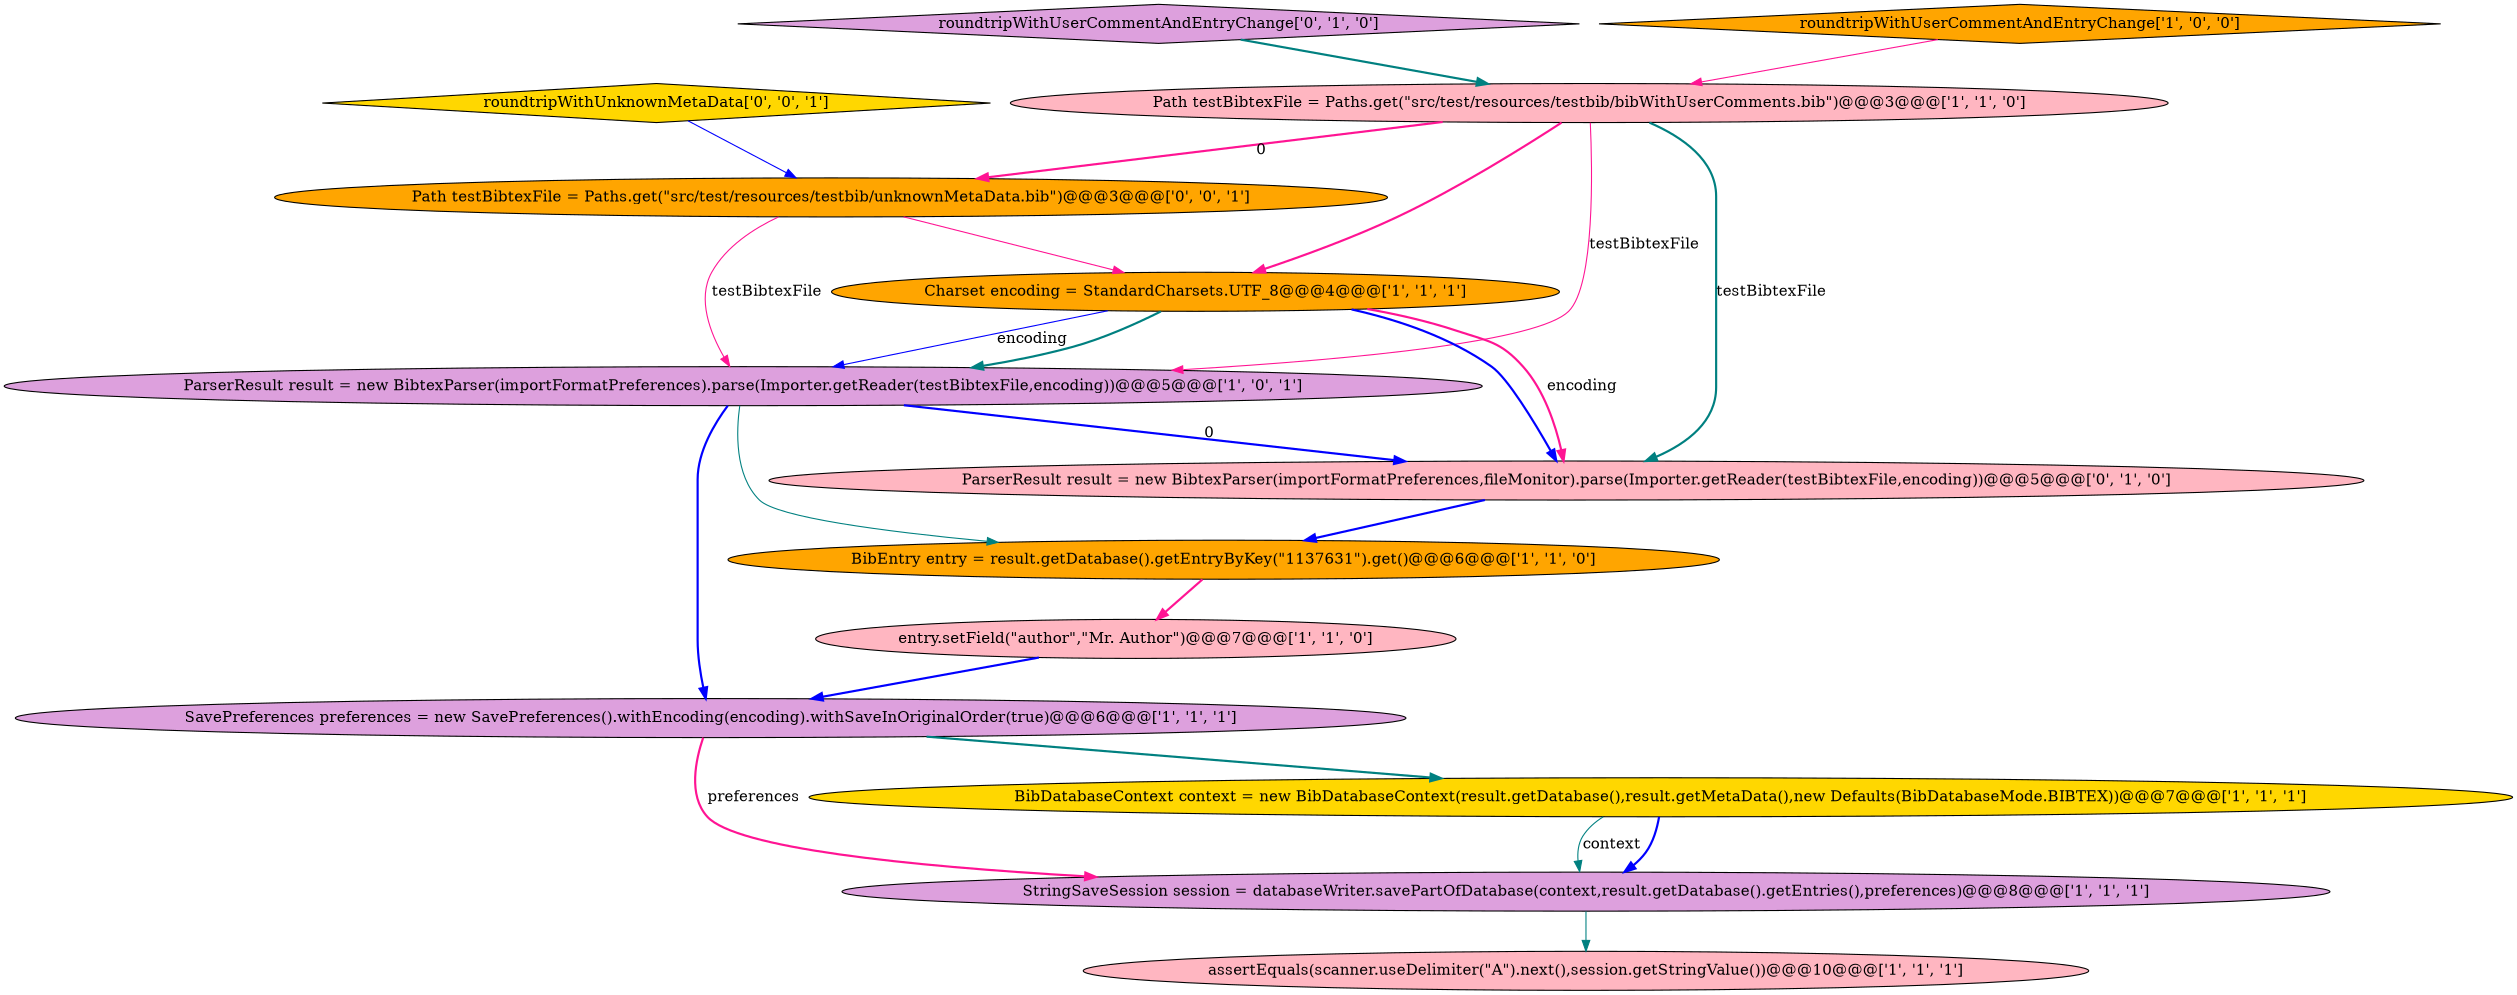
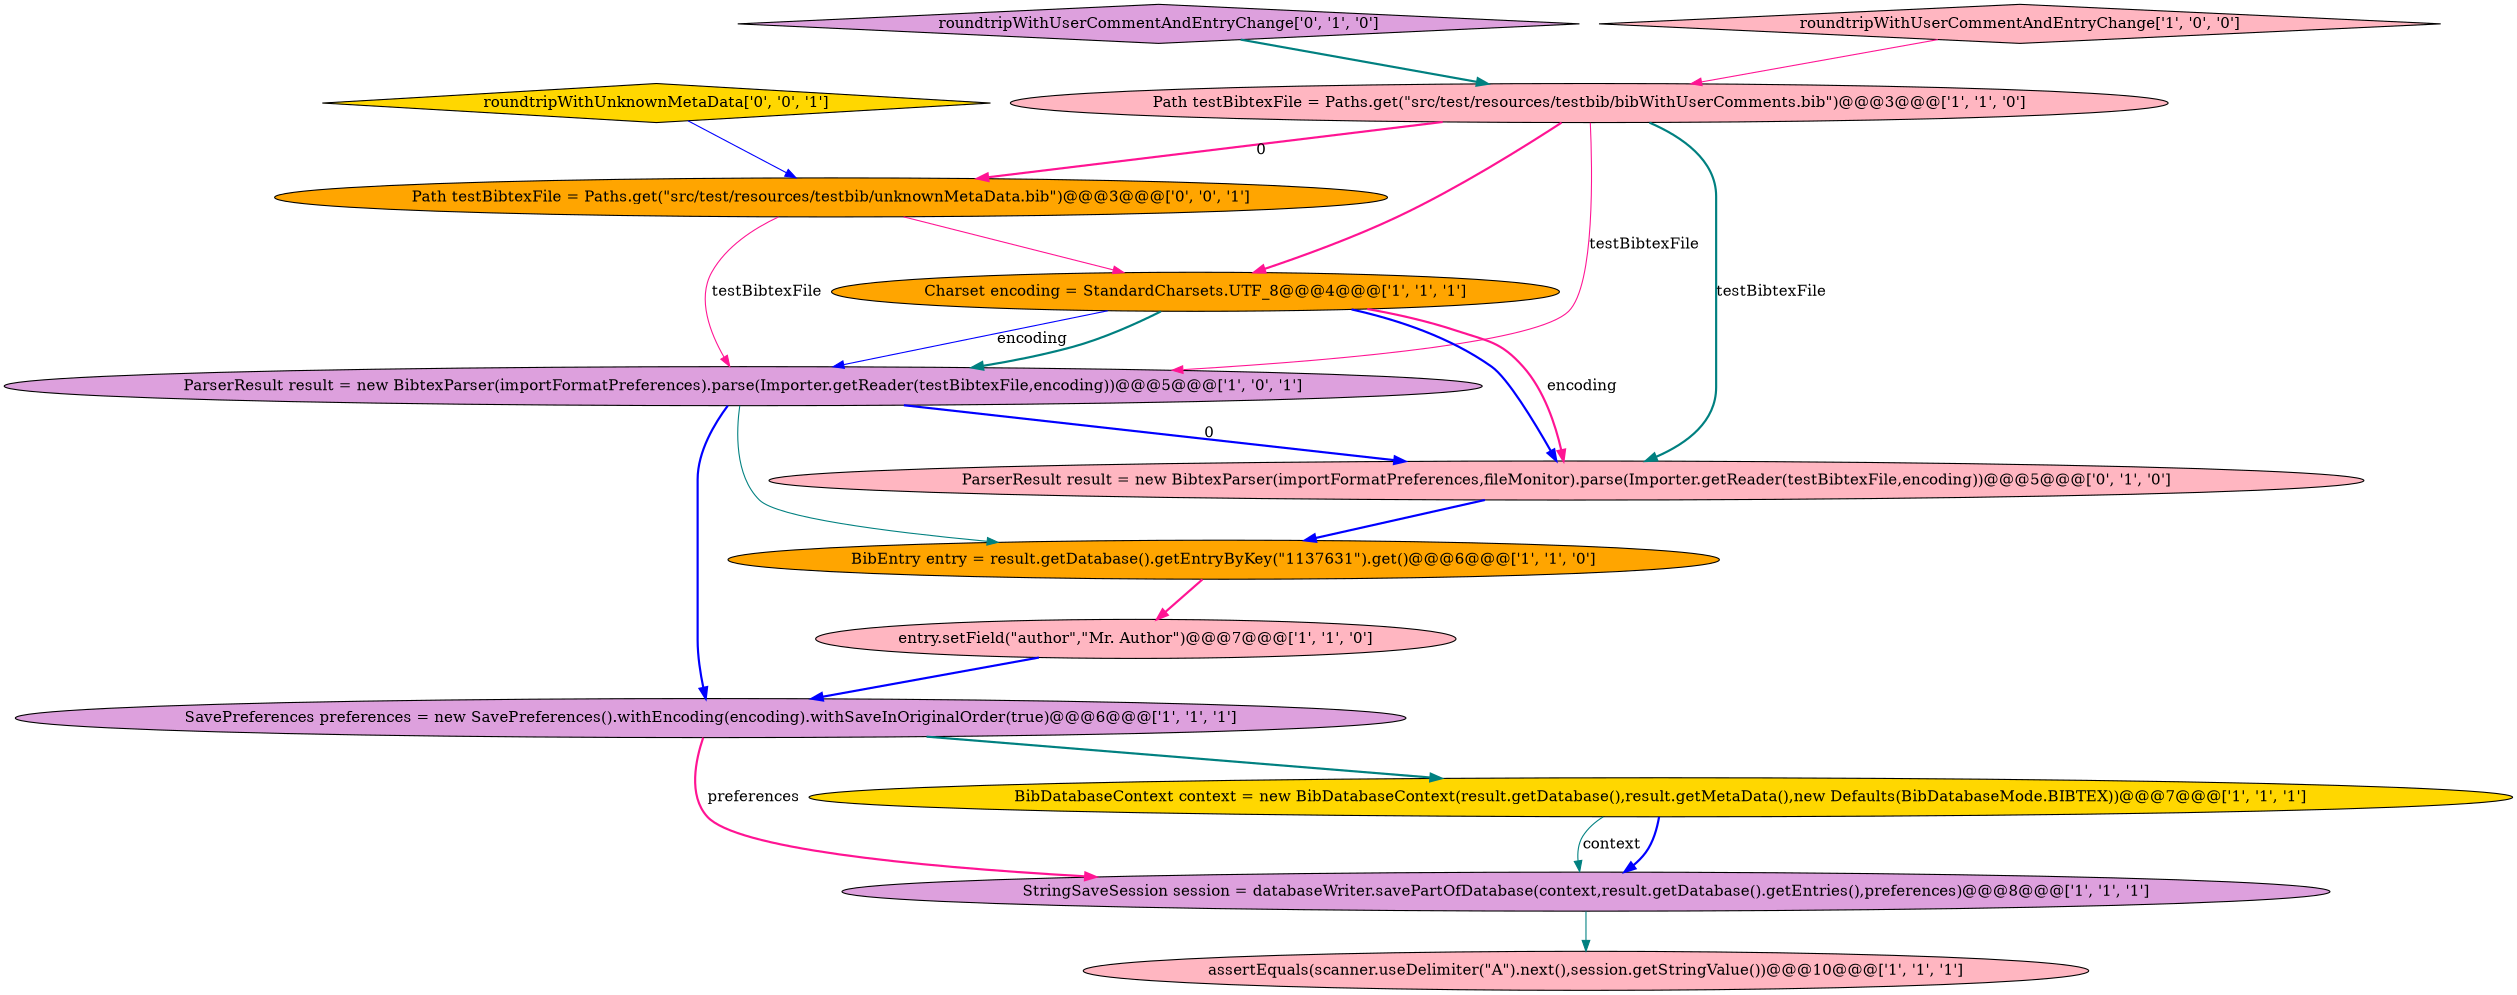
(2020, 24) -> (2020, 24)
